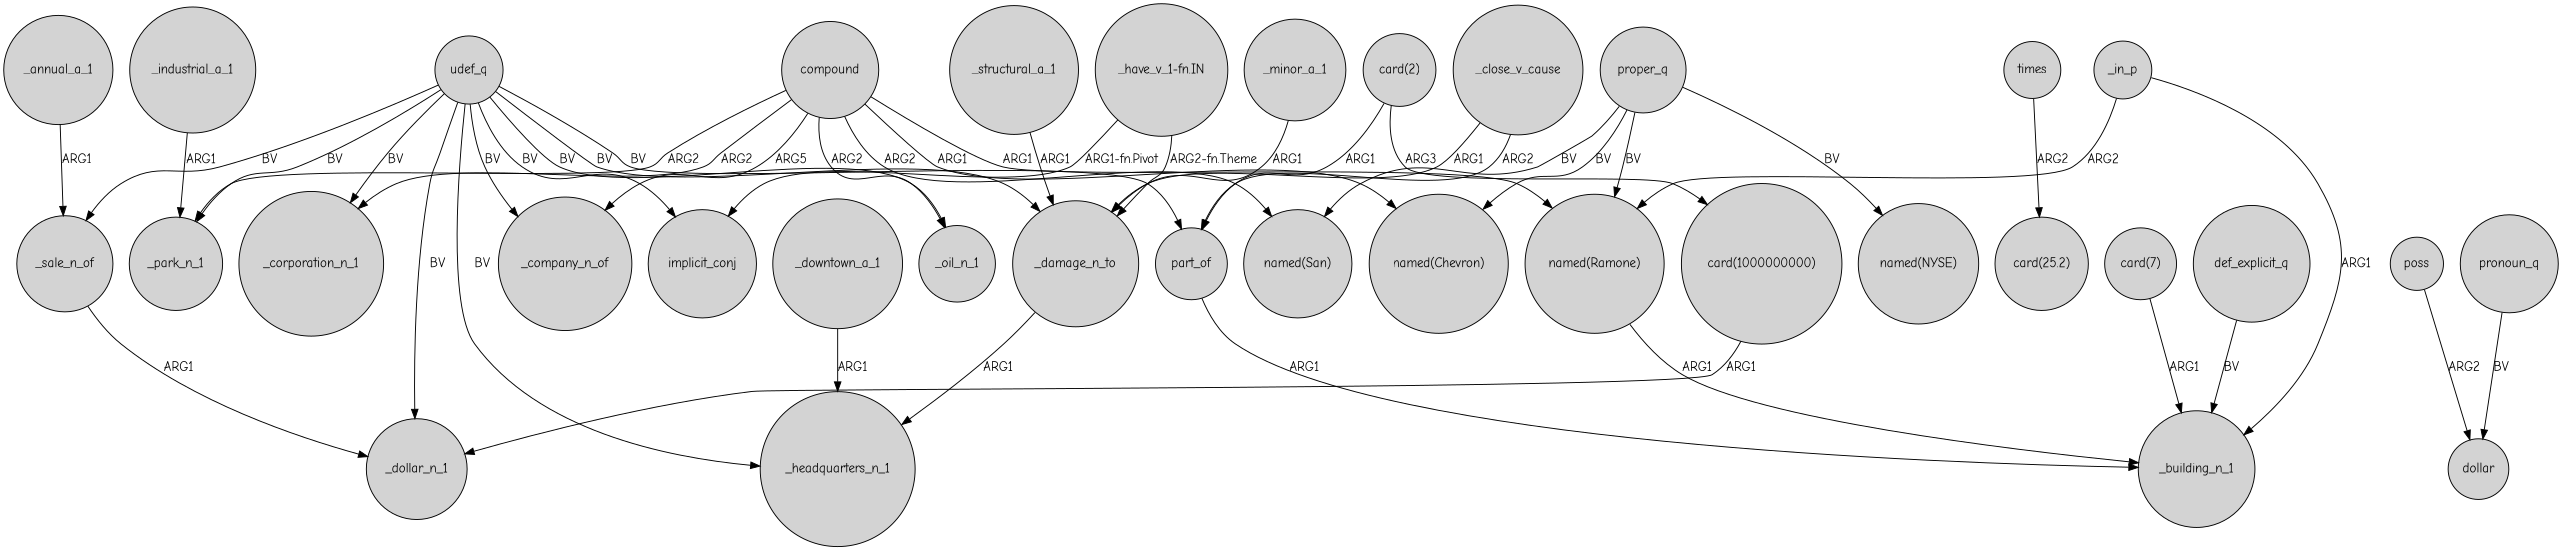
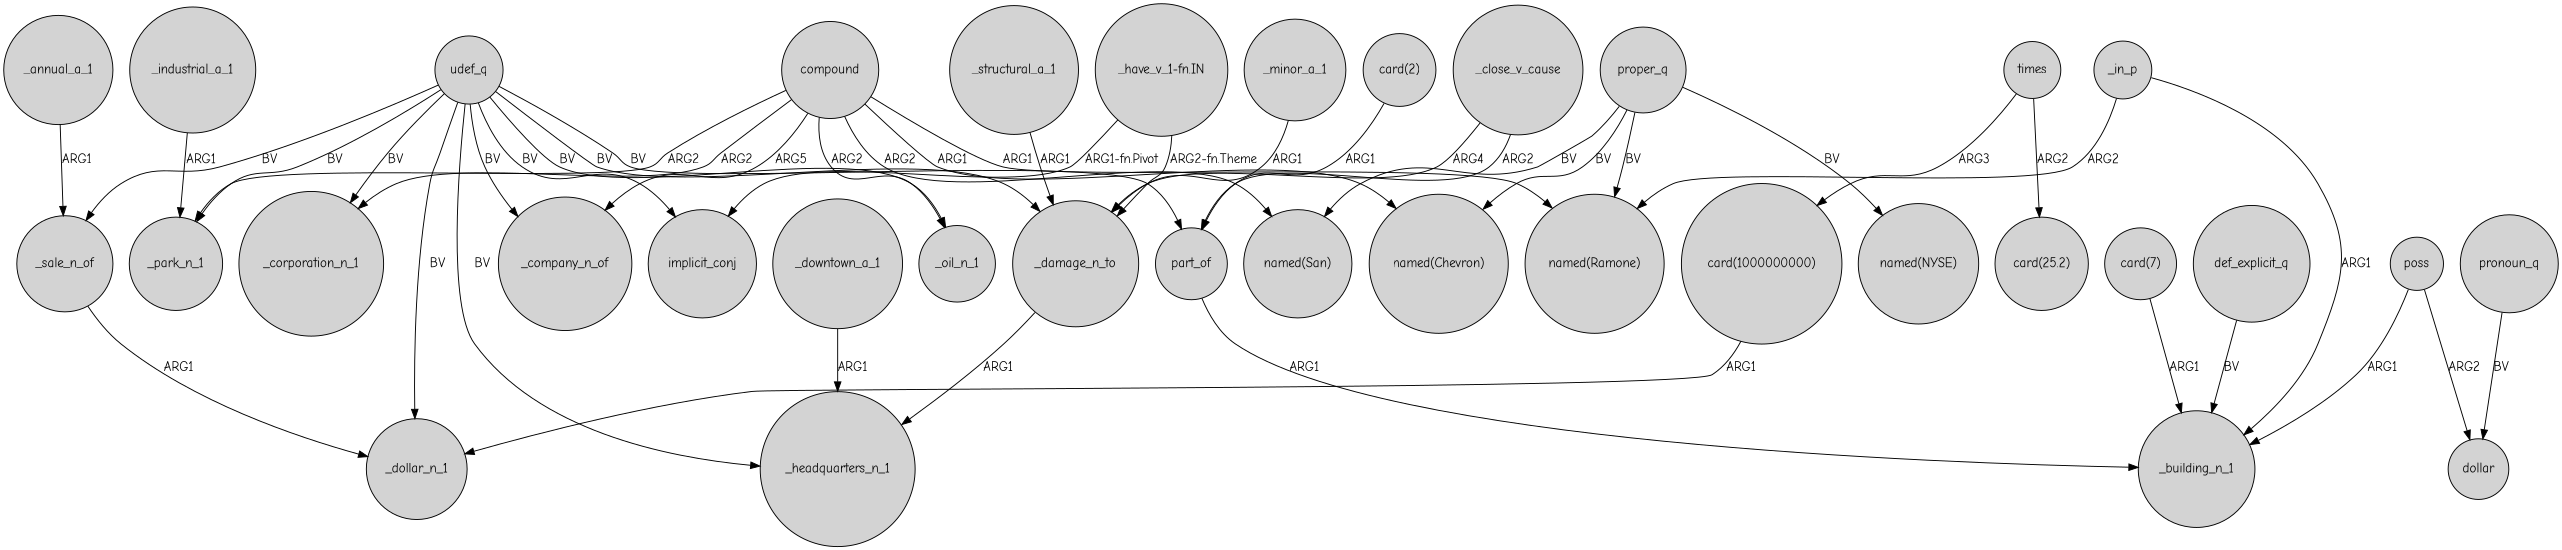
(1469, 160) -> (1469, 160)
(1576, 179) -> (1932, 170)
(1866, 426) -> (2350, 380)
